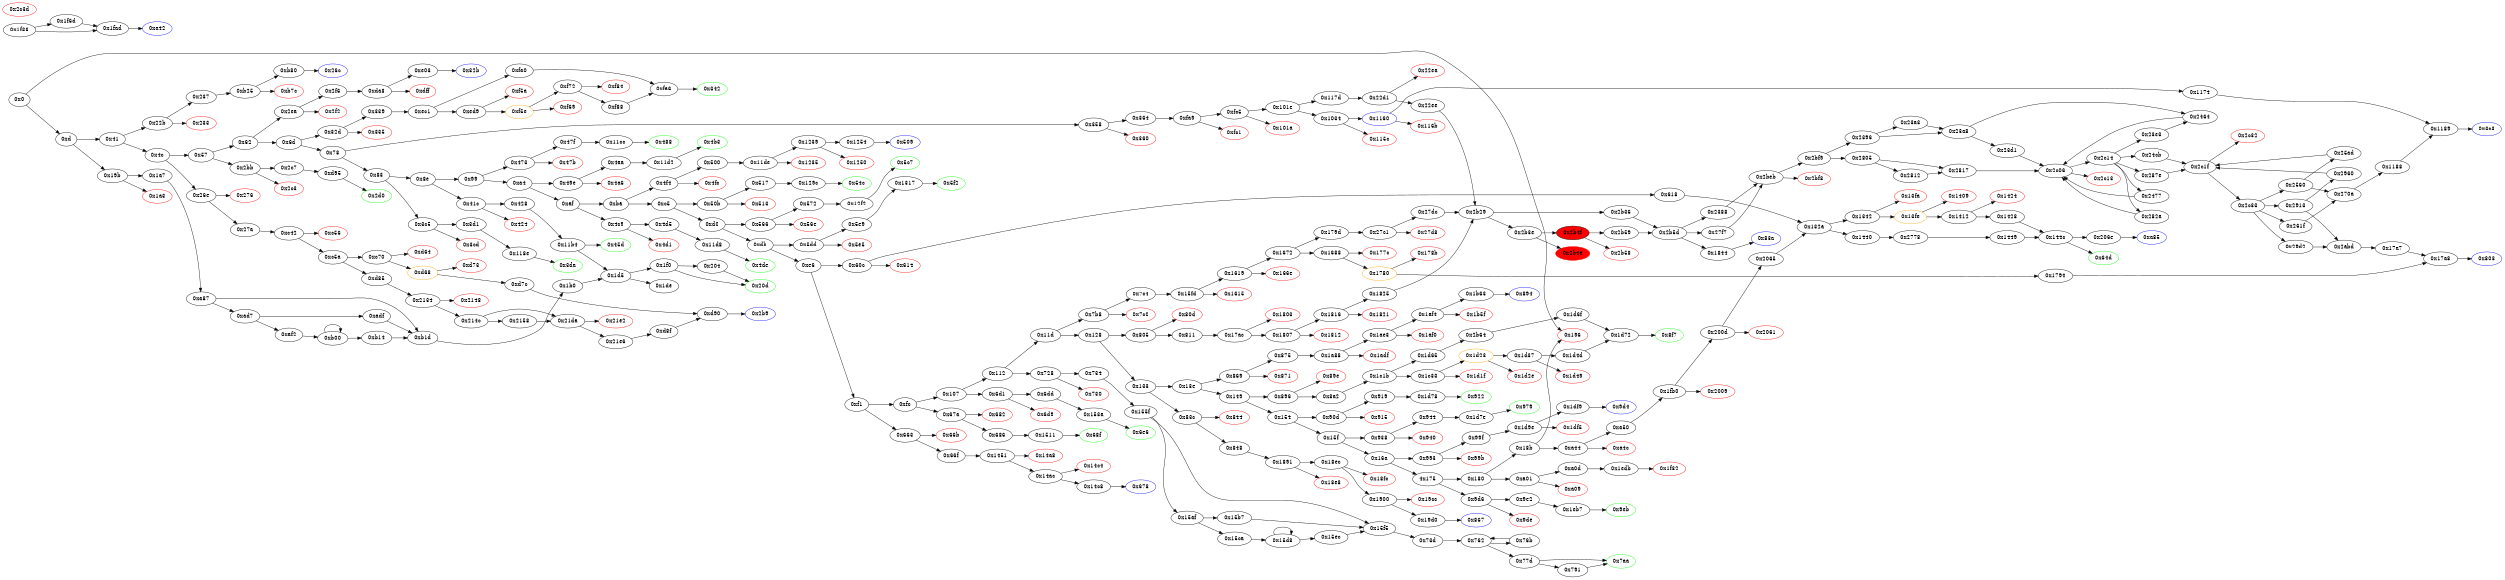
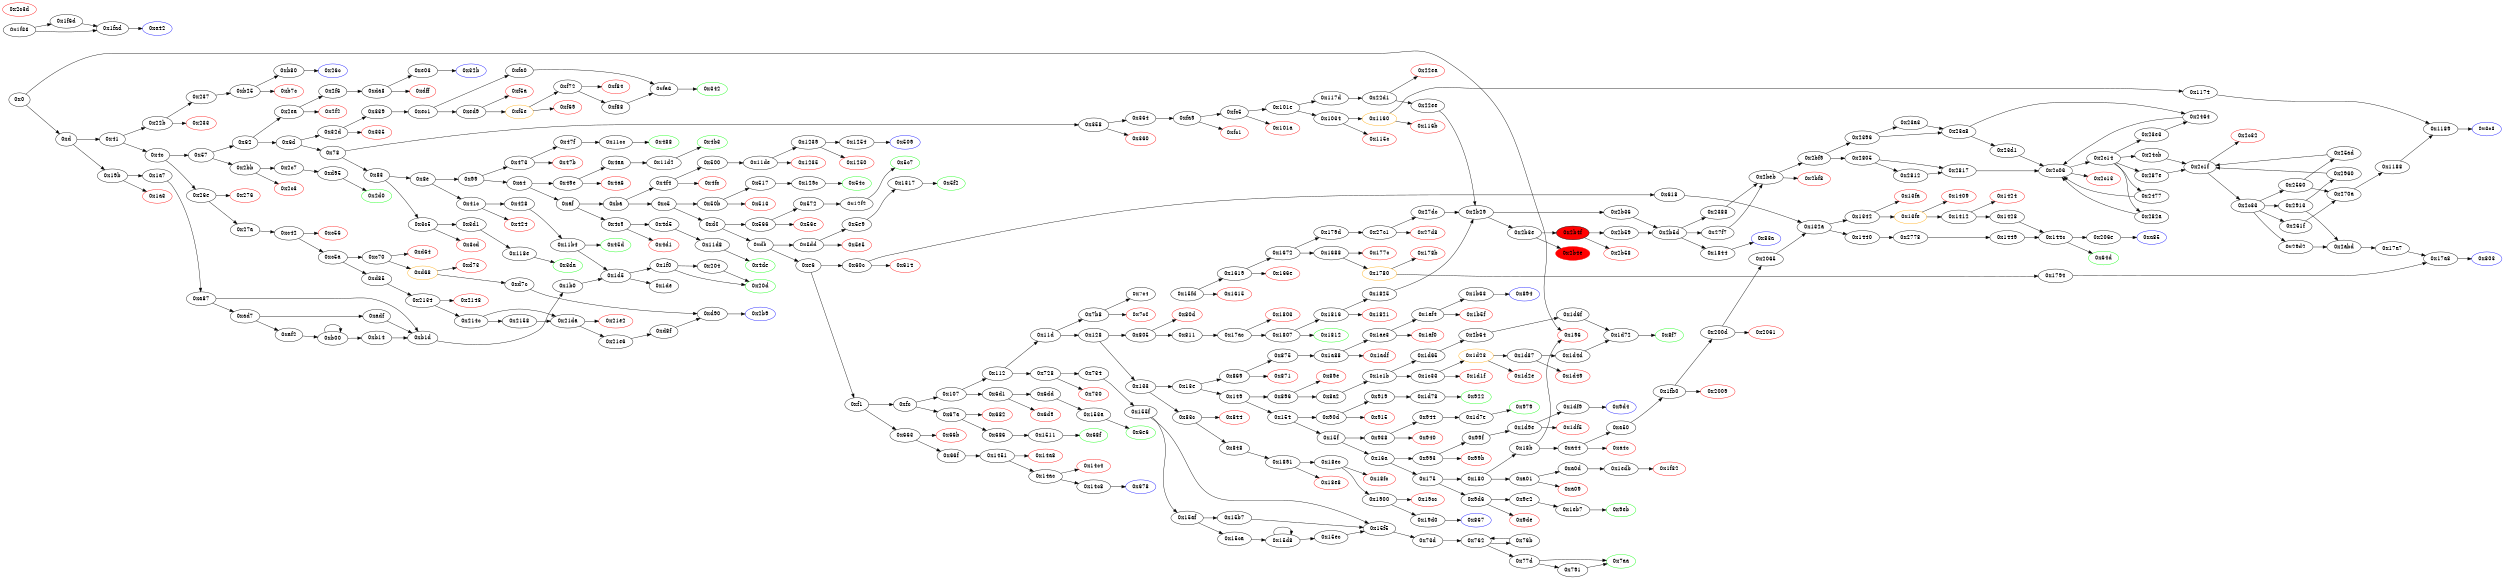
(1379, 119) -> (1379, 119)
(1161, 294) -> none
(1331, 335) -> (1331, 335)
(1428, 479) -> (1428, 479)
